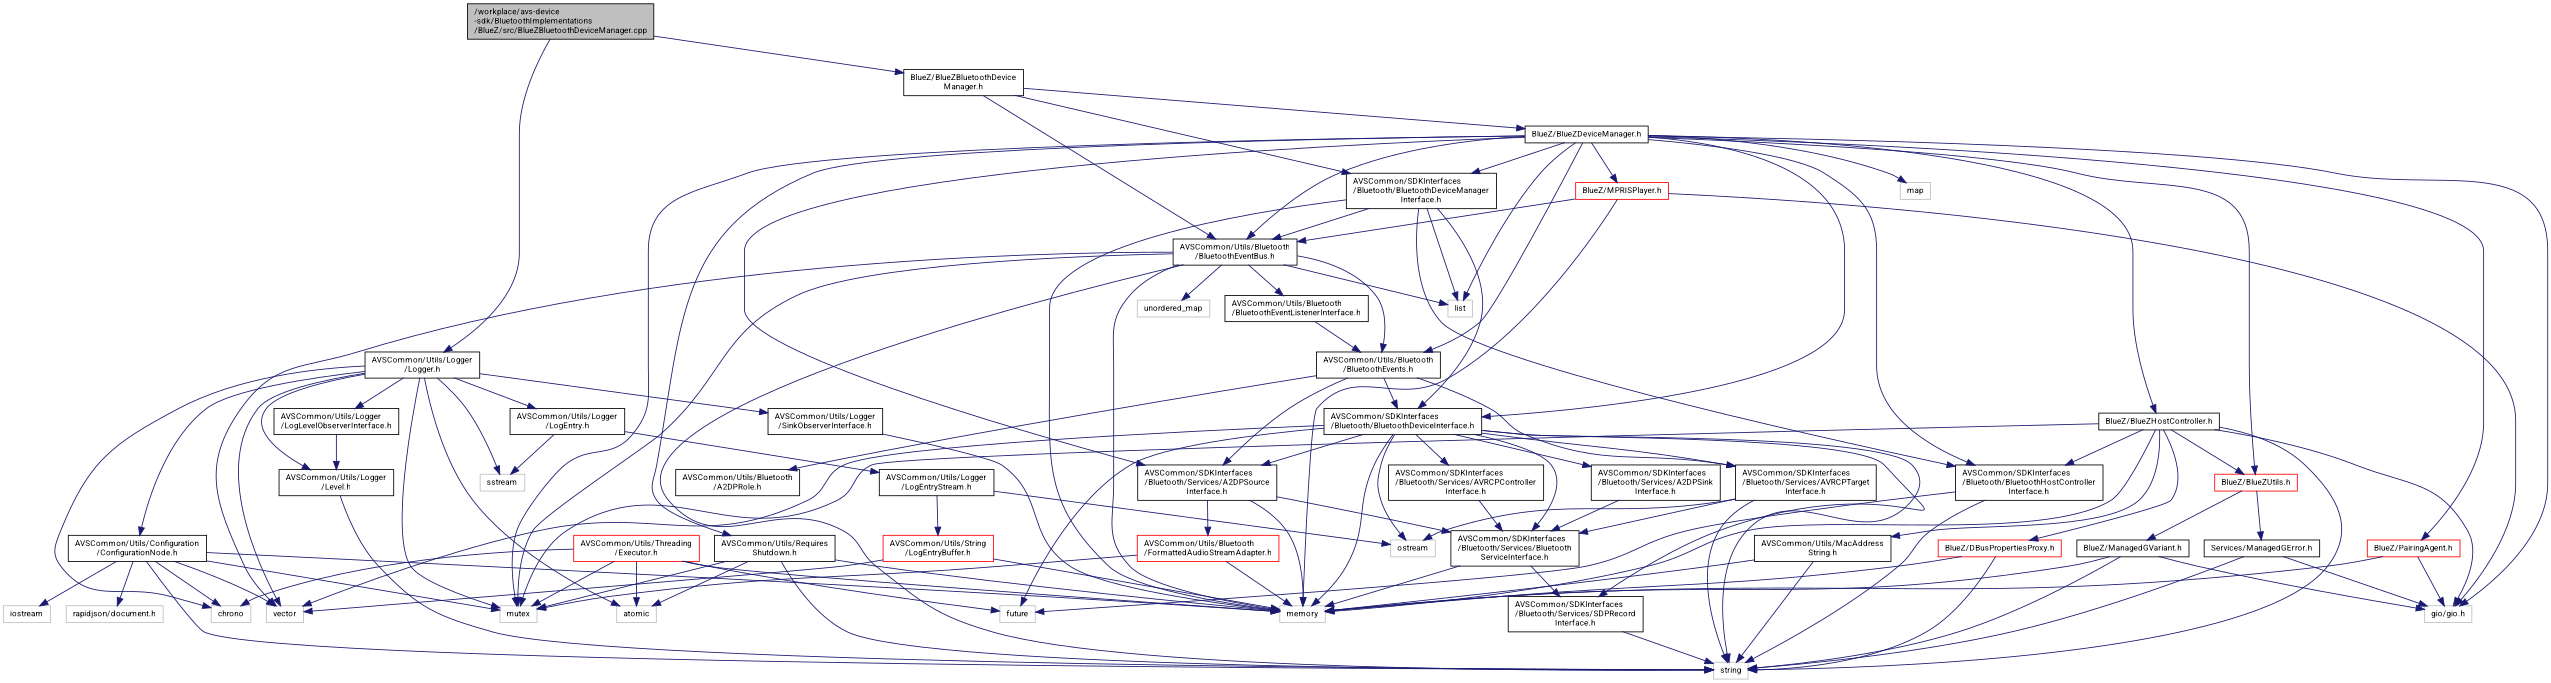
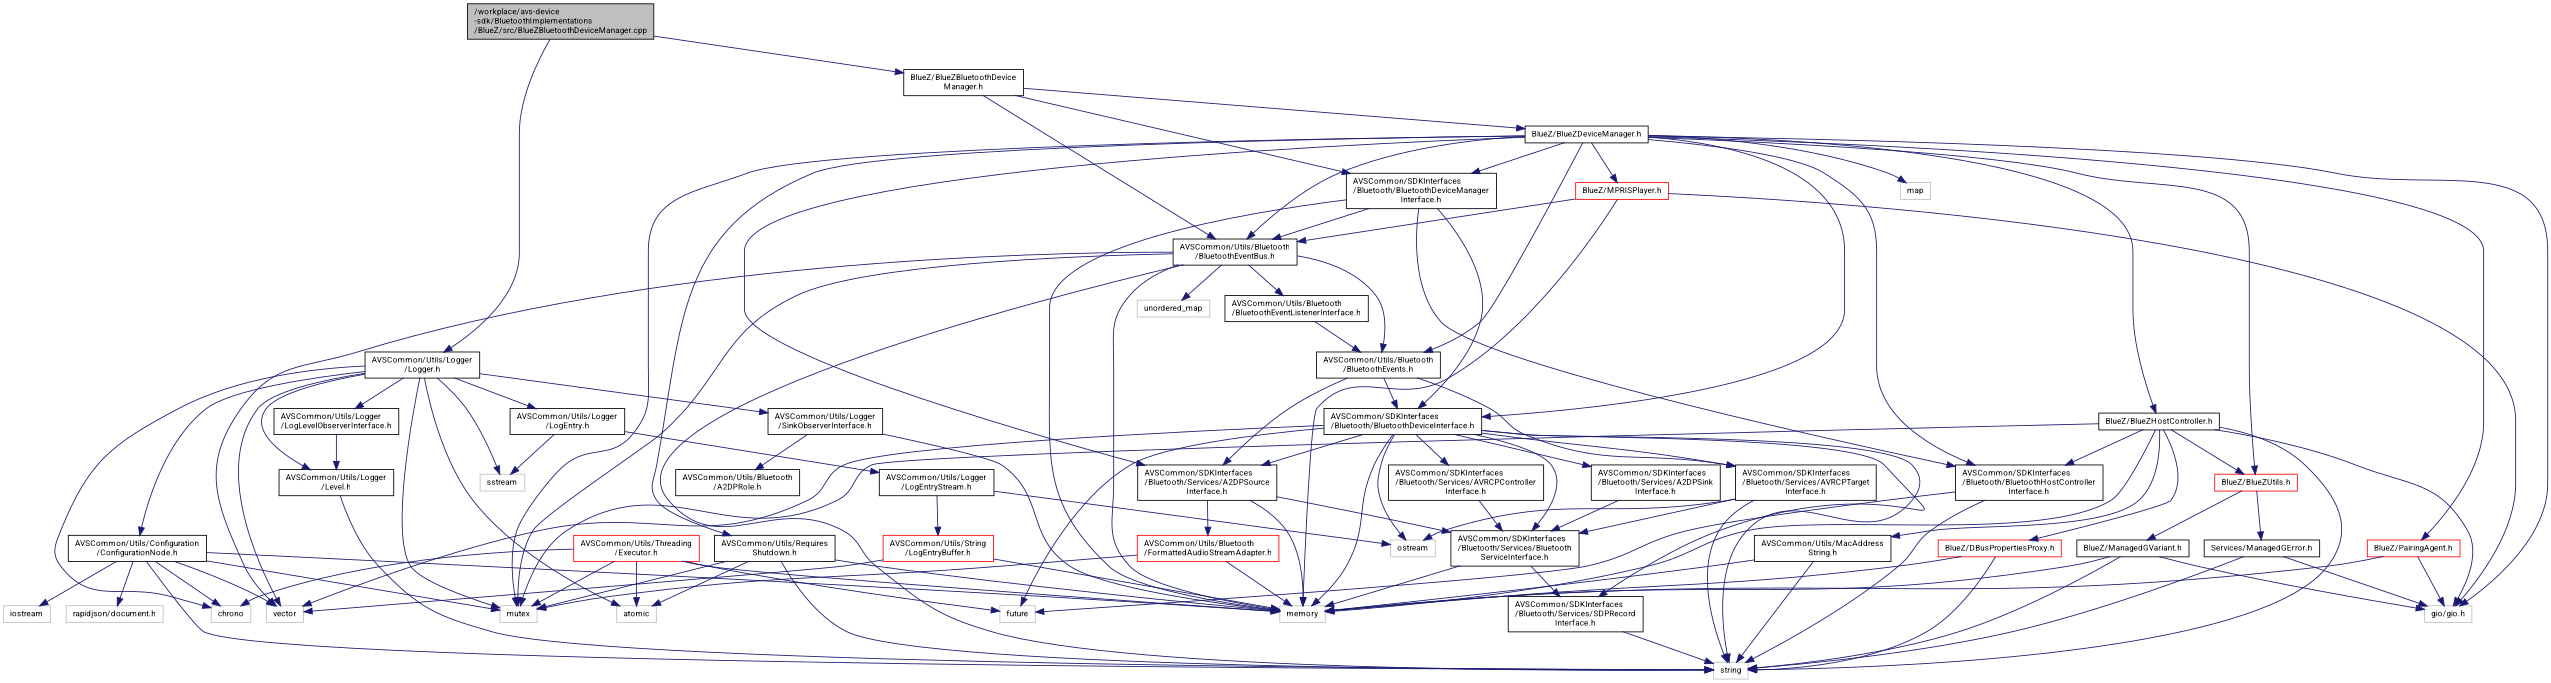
(1460, 309) -> none
(1056, 419) -> (785, 450)
